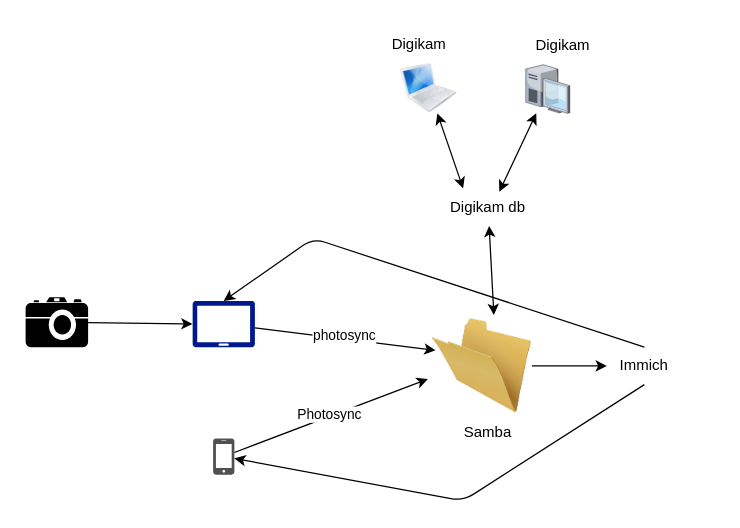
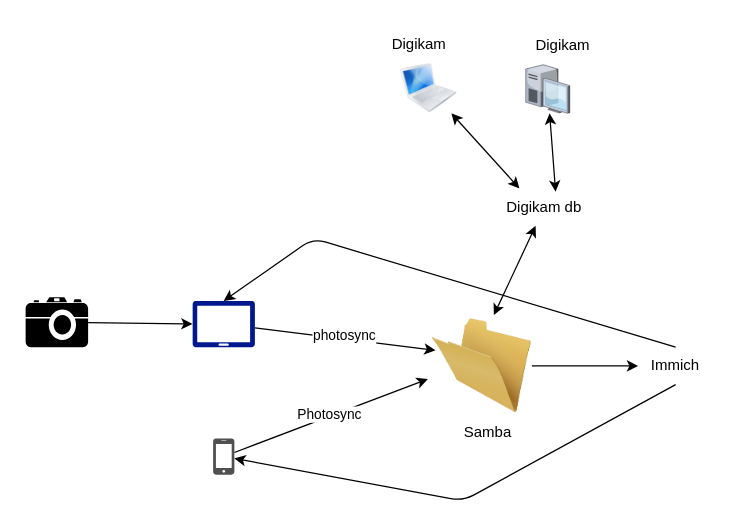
(488, 207) -> (544, 207)
(644, 366) -> (676, 366)
